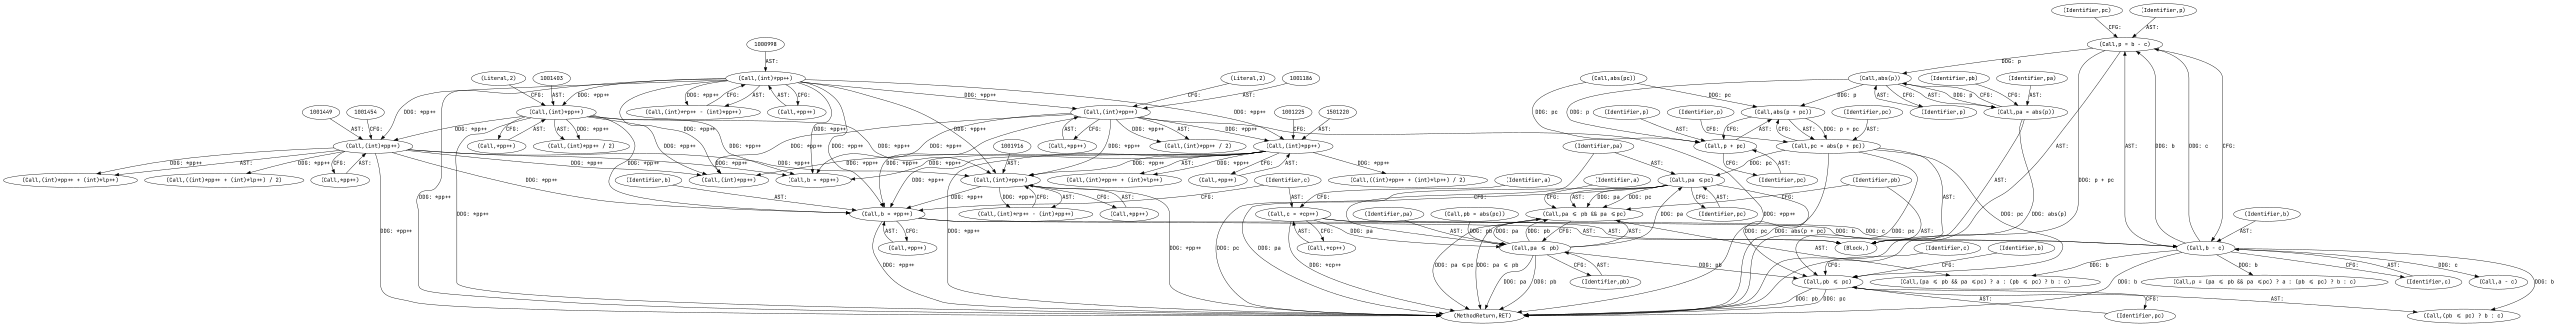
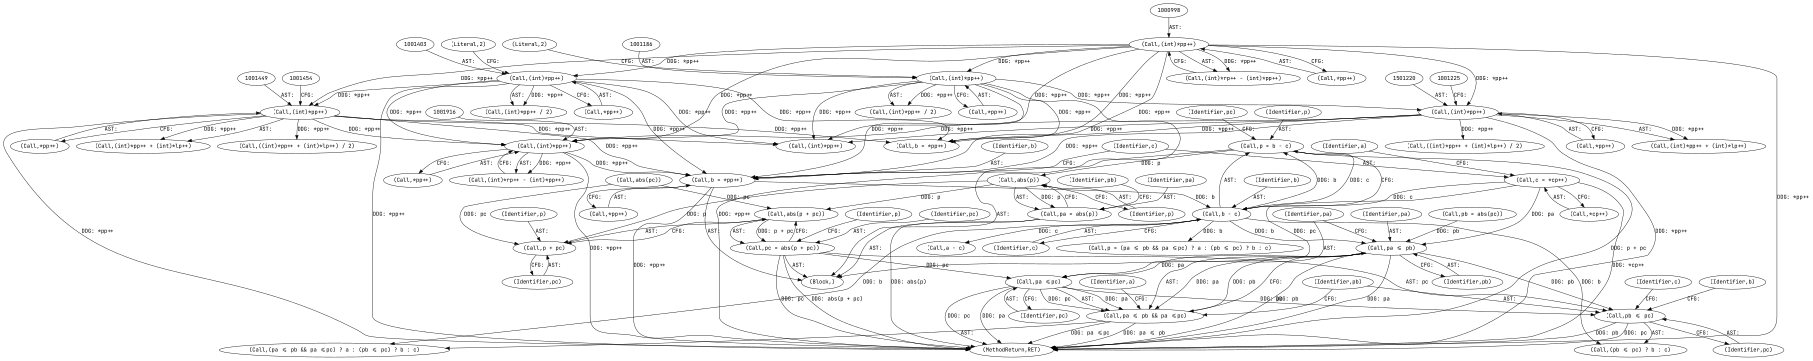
(2012, 214) -> (1417, 282)
(1616, 231) -> (1305, 231)
(1861, 310) -> (1294, 241)
